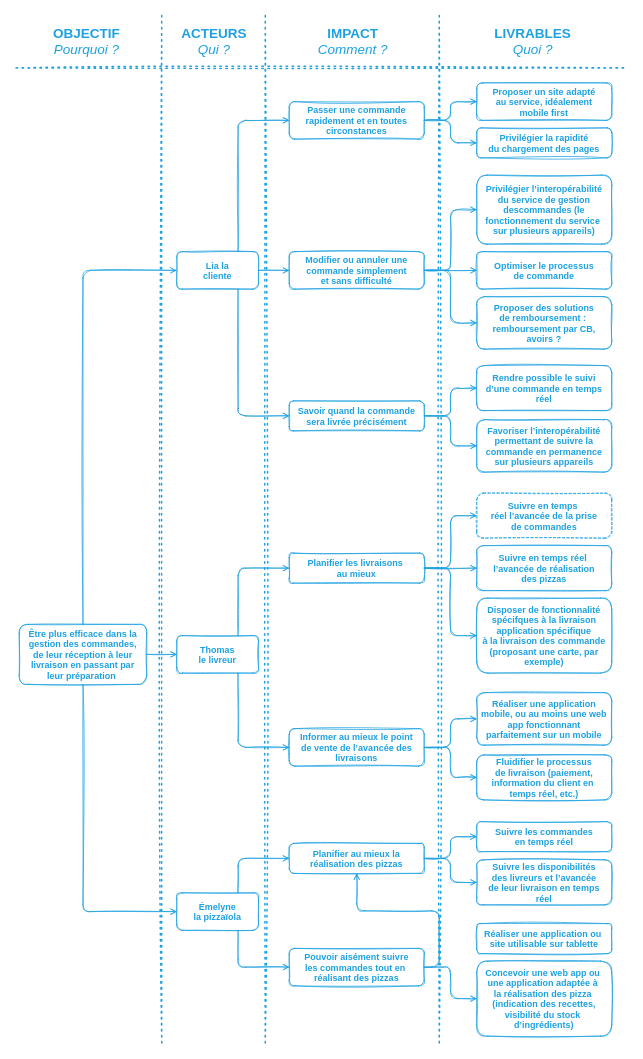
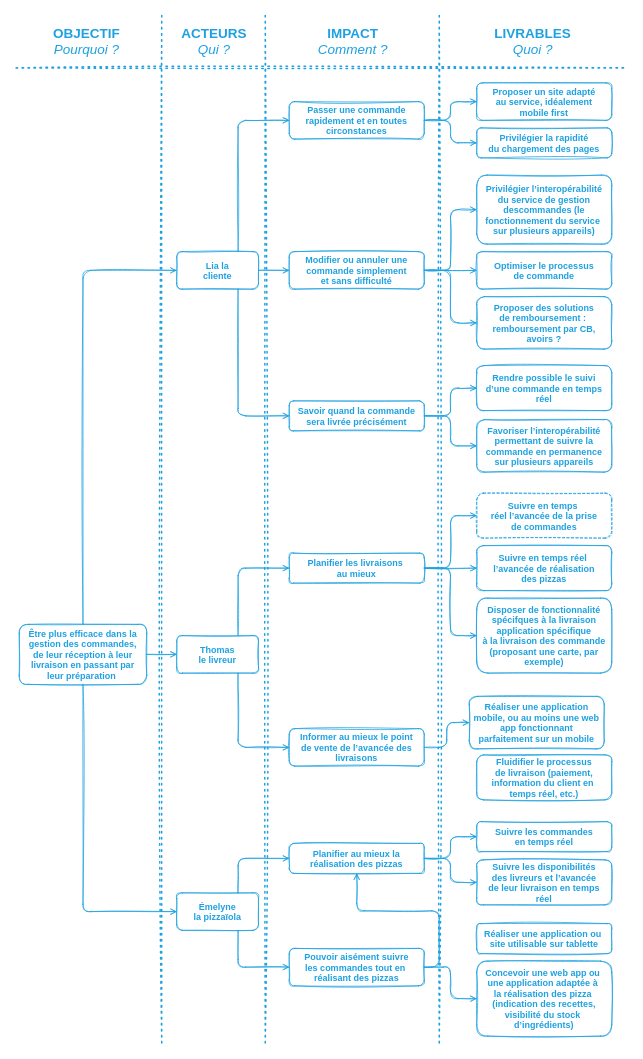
(544, 719) -> (537, 723)
(451, 773) -> none
